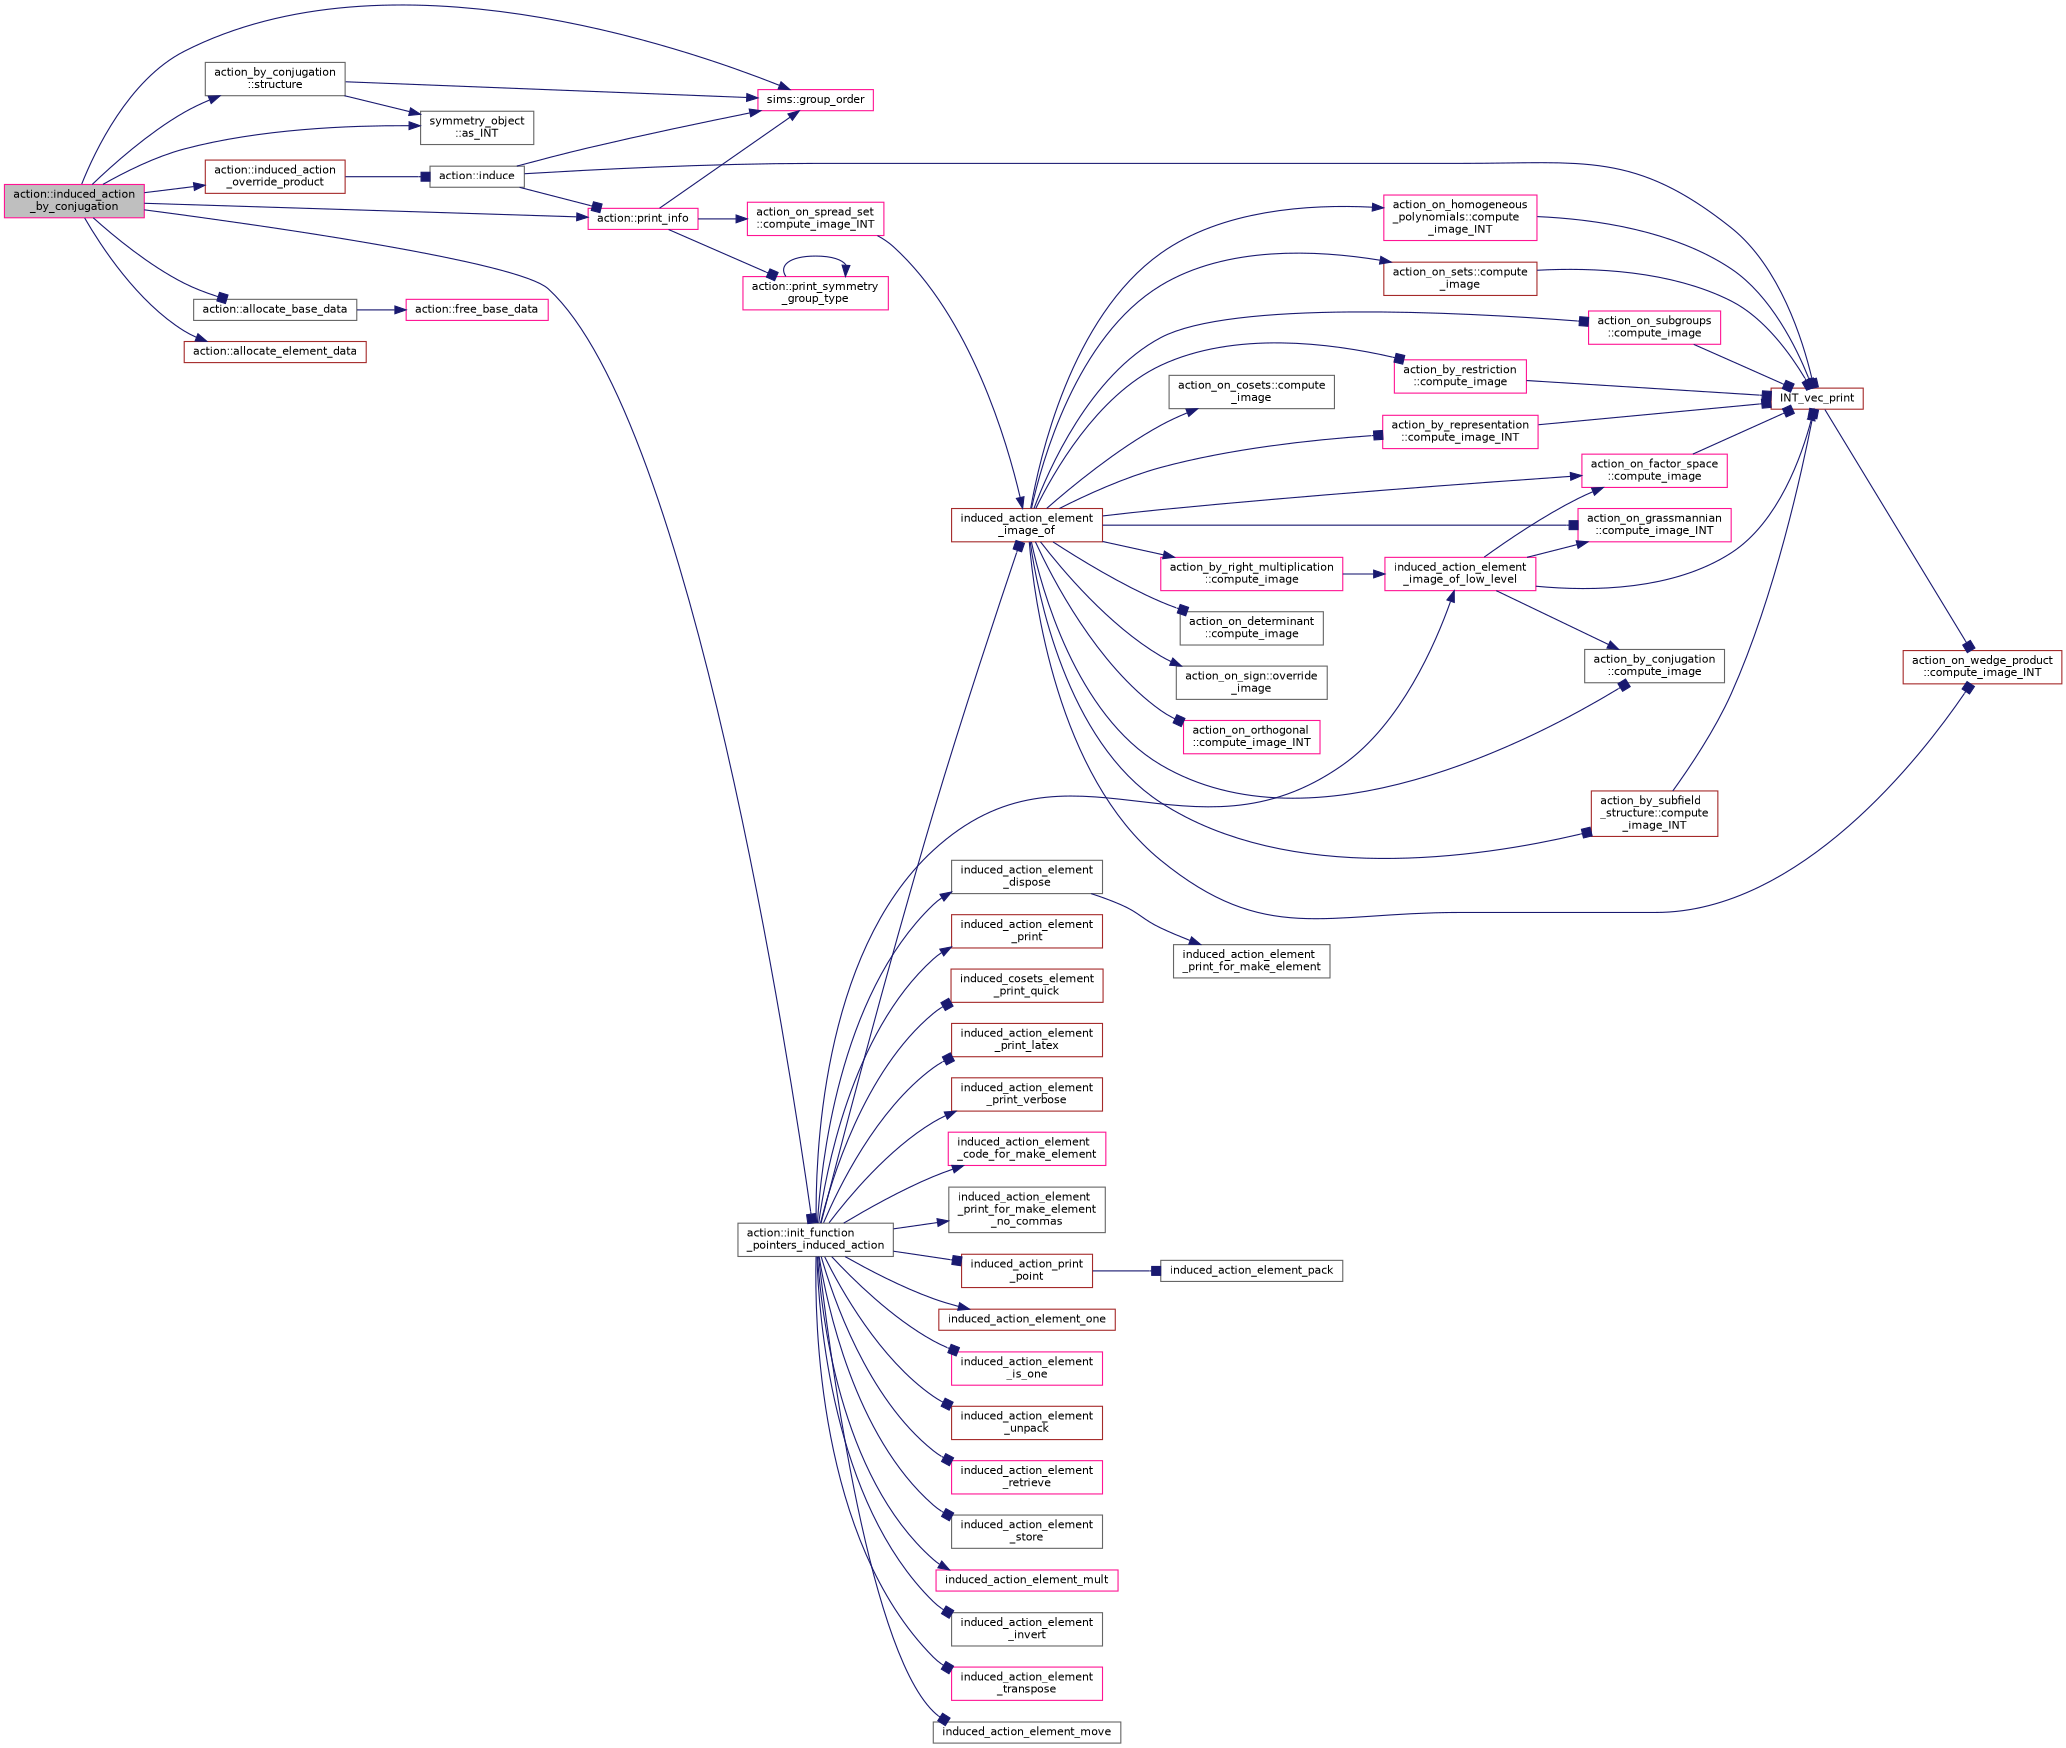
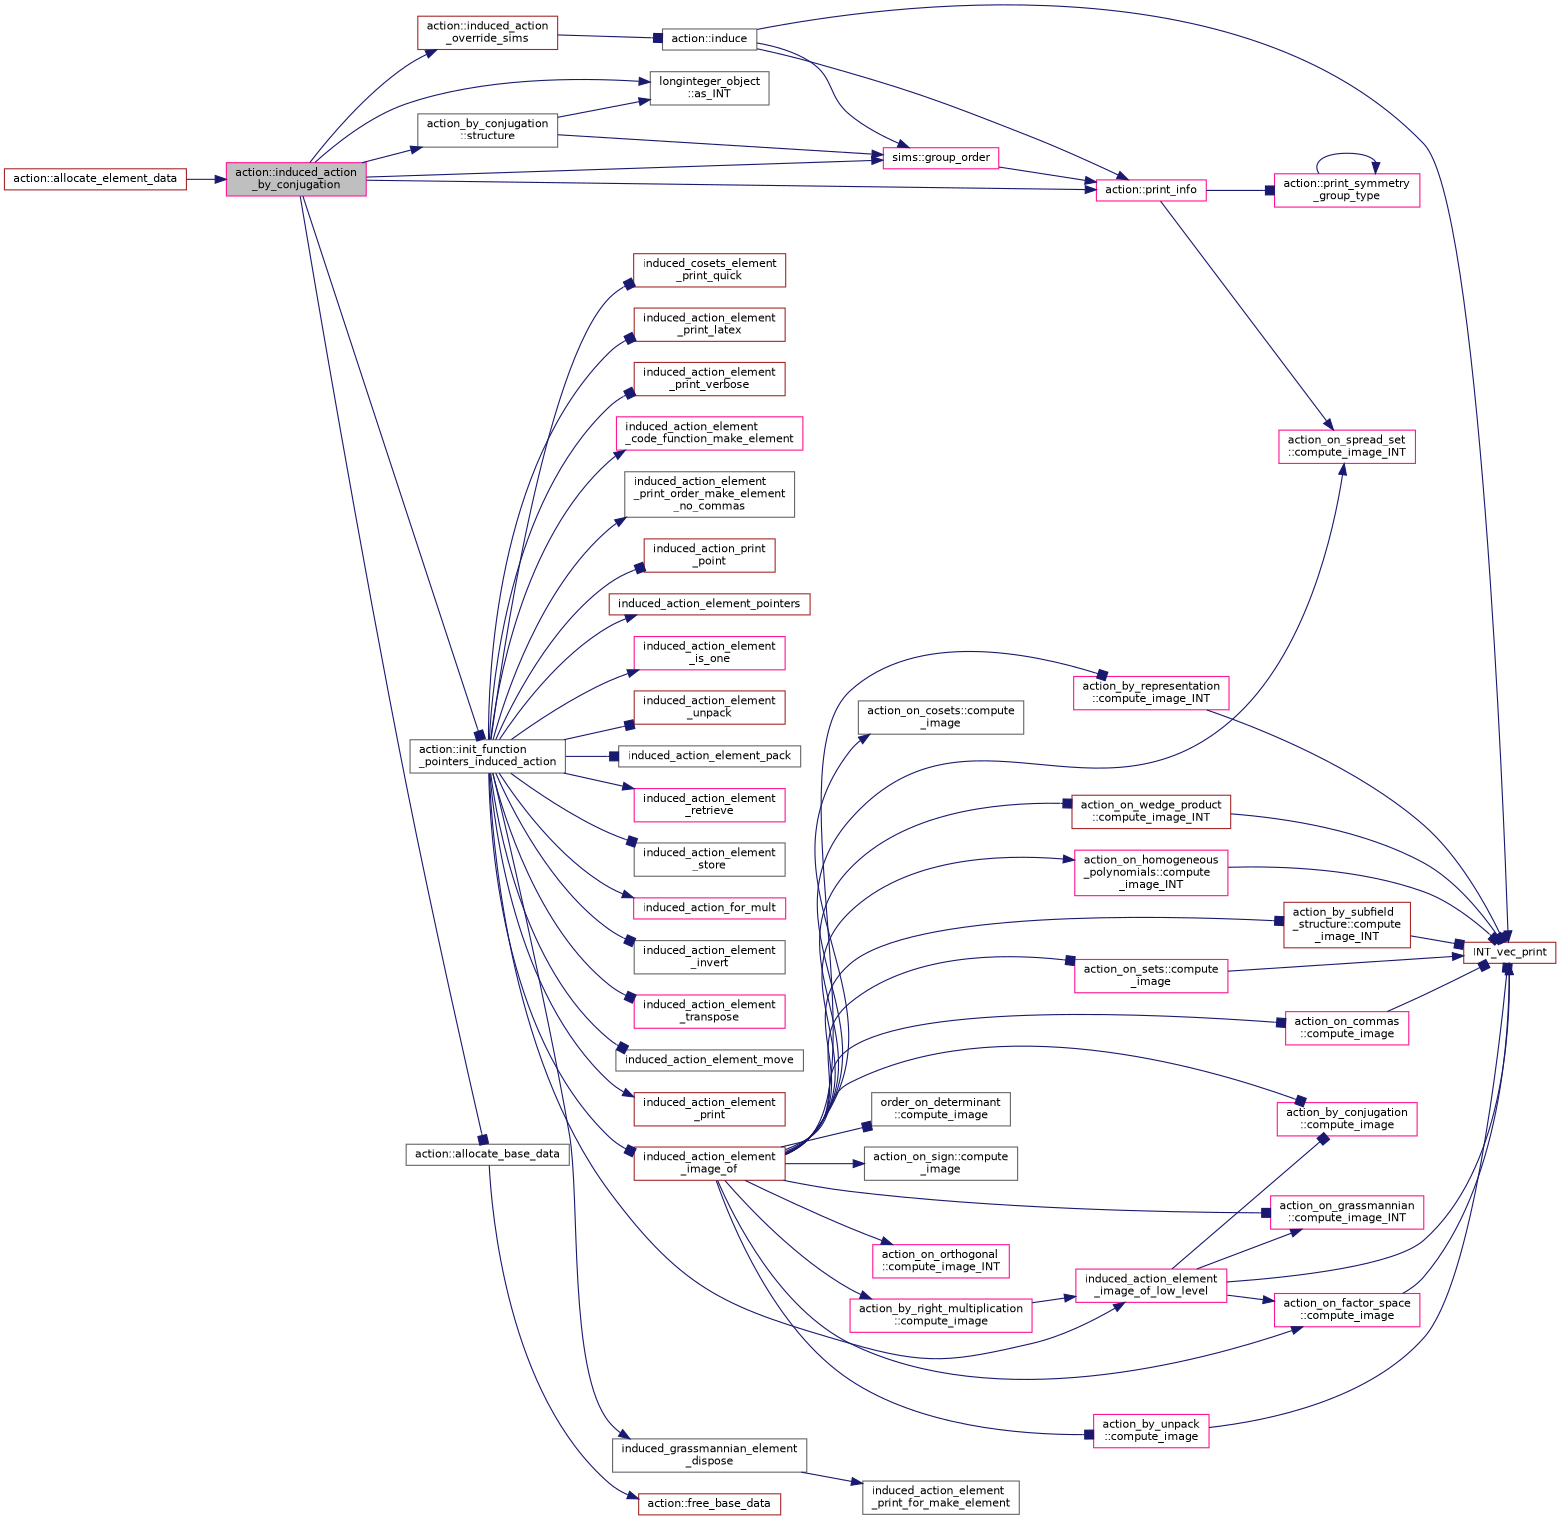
(477, 128) -> (710, 88)
(735, 156) -> (1042, 174)
(1222, 163) -> (1442, 186)
(275, 177) -> (488, 33)
(555, 196) -> (941, 102)
(1460, 279) -> (1151, 976)
(133, 285) -> (201, 179)
(1689, 285) -> (1340, 964)
(1145, 297) -> (870, 989)
(477, 310) -> (710, 1504)
(1655, 328) -> (1347, 1028)
(970, 354) -> (992, 761)
(1460, 376) -> (1151, 1431)
(1738, 434) -> (1464, 1211)
(1895, 525) -> (1378, 843)
(1552, 618) -> (1245, 1206)
(1252, 628) -> (941, 1109)
(1092, 639) -> (813, 1212)
(1655, 666) -> (1347, 1119)
(1252, 683) -> (941, 1164)
(1027, 877) -> (710, 1456)
(1027, 1149) -> (710, 433)
(882, 1163) -> (537, 518)
(1027, 1210) -> (710, 494)
(1121, 1271) -> (587, 756)
(885, 1307) -> (567, 703)
(1027, 1320) -> (710, 604)
(866, 1366) -> (593, 780)
(1027, 1580) -> (710, 908)
